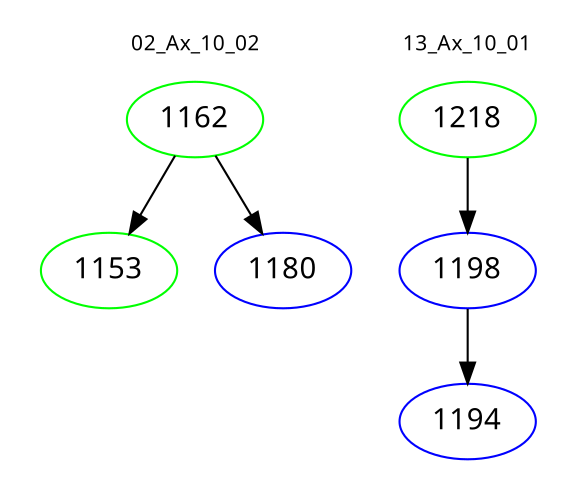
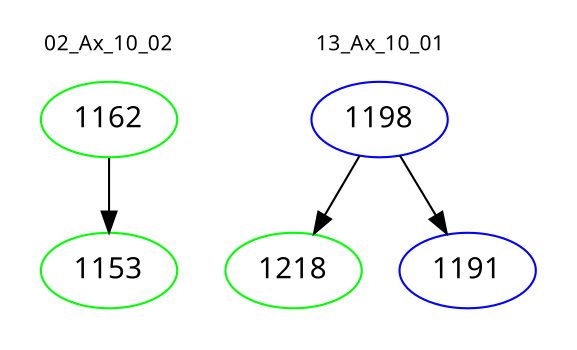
(468, 185) -> (342, 186)
(283, 271) -> none
(468, 422) -> (468, 271)
